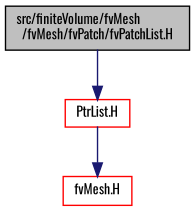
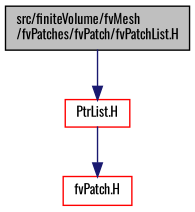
(98, 28) -> (98, 28)
(98, 191) -> (98, 191)
